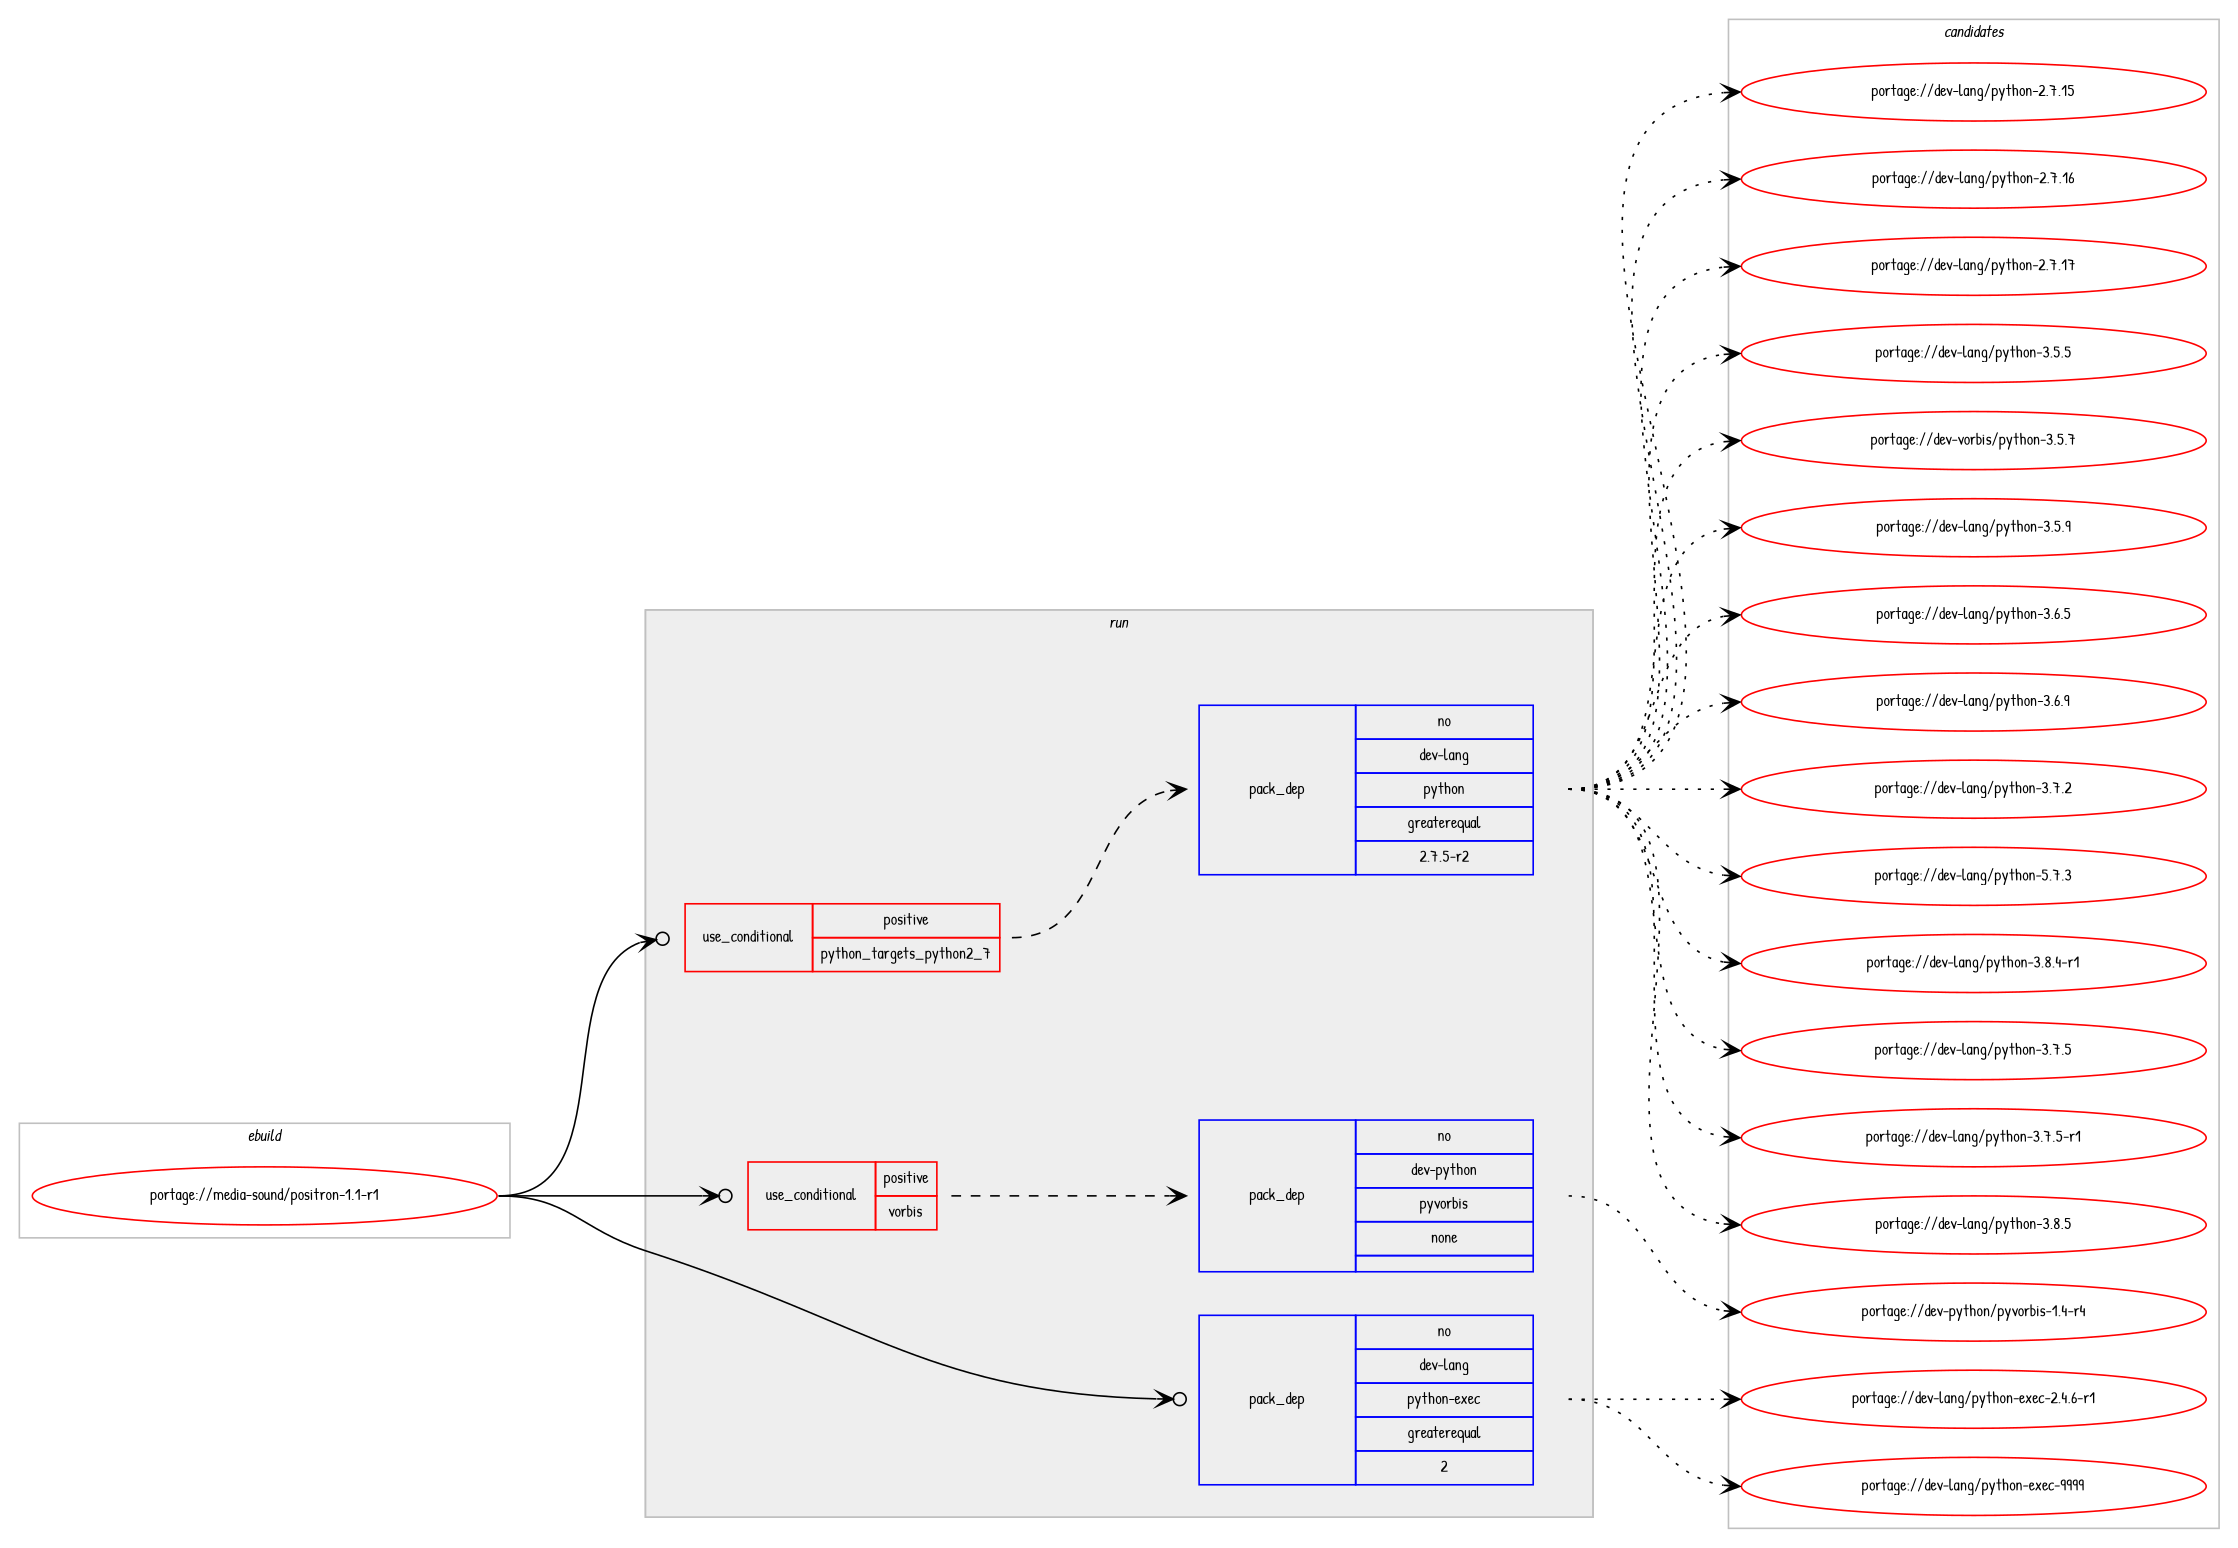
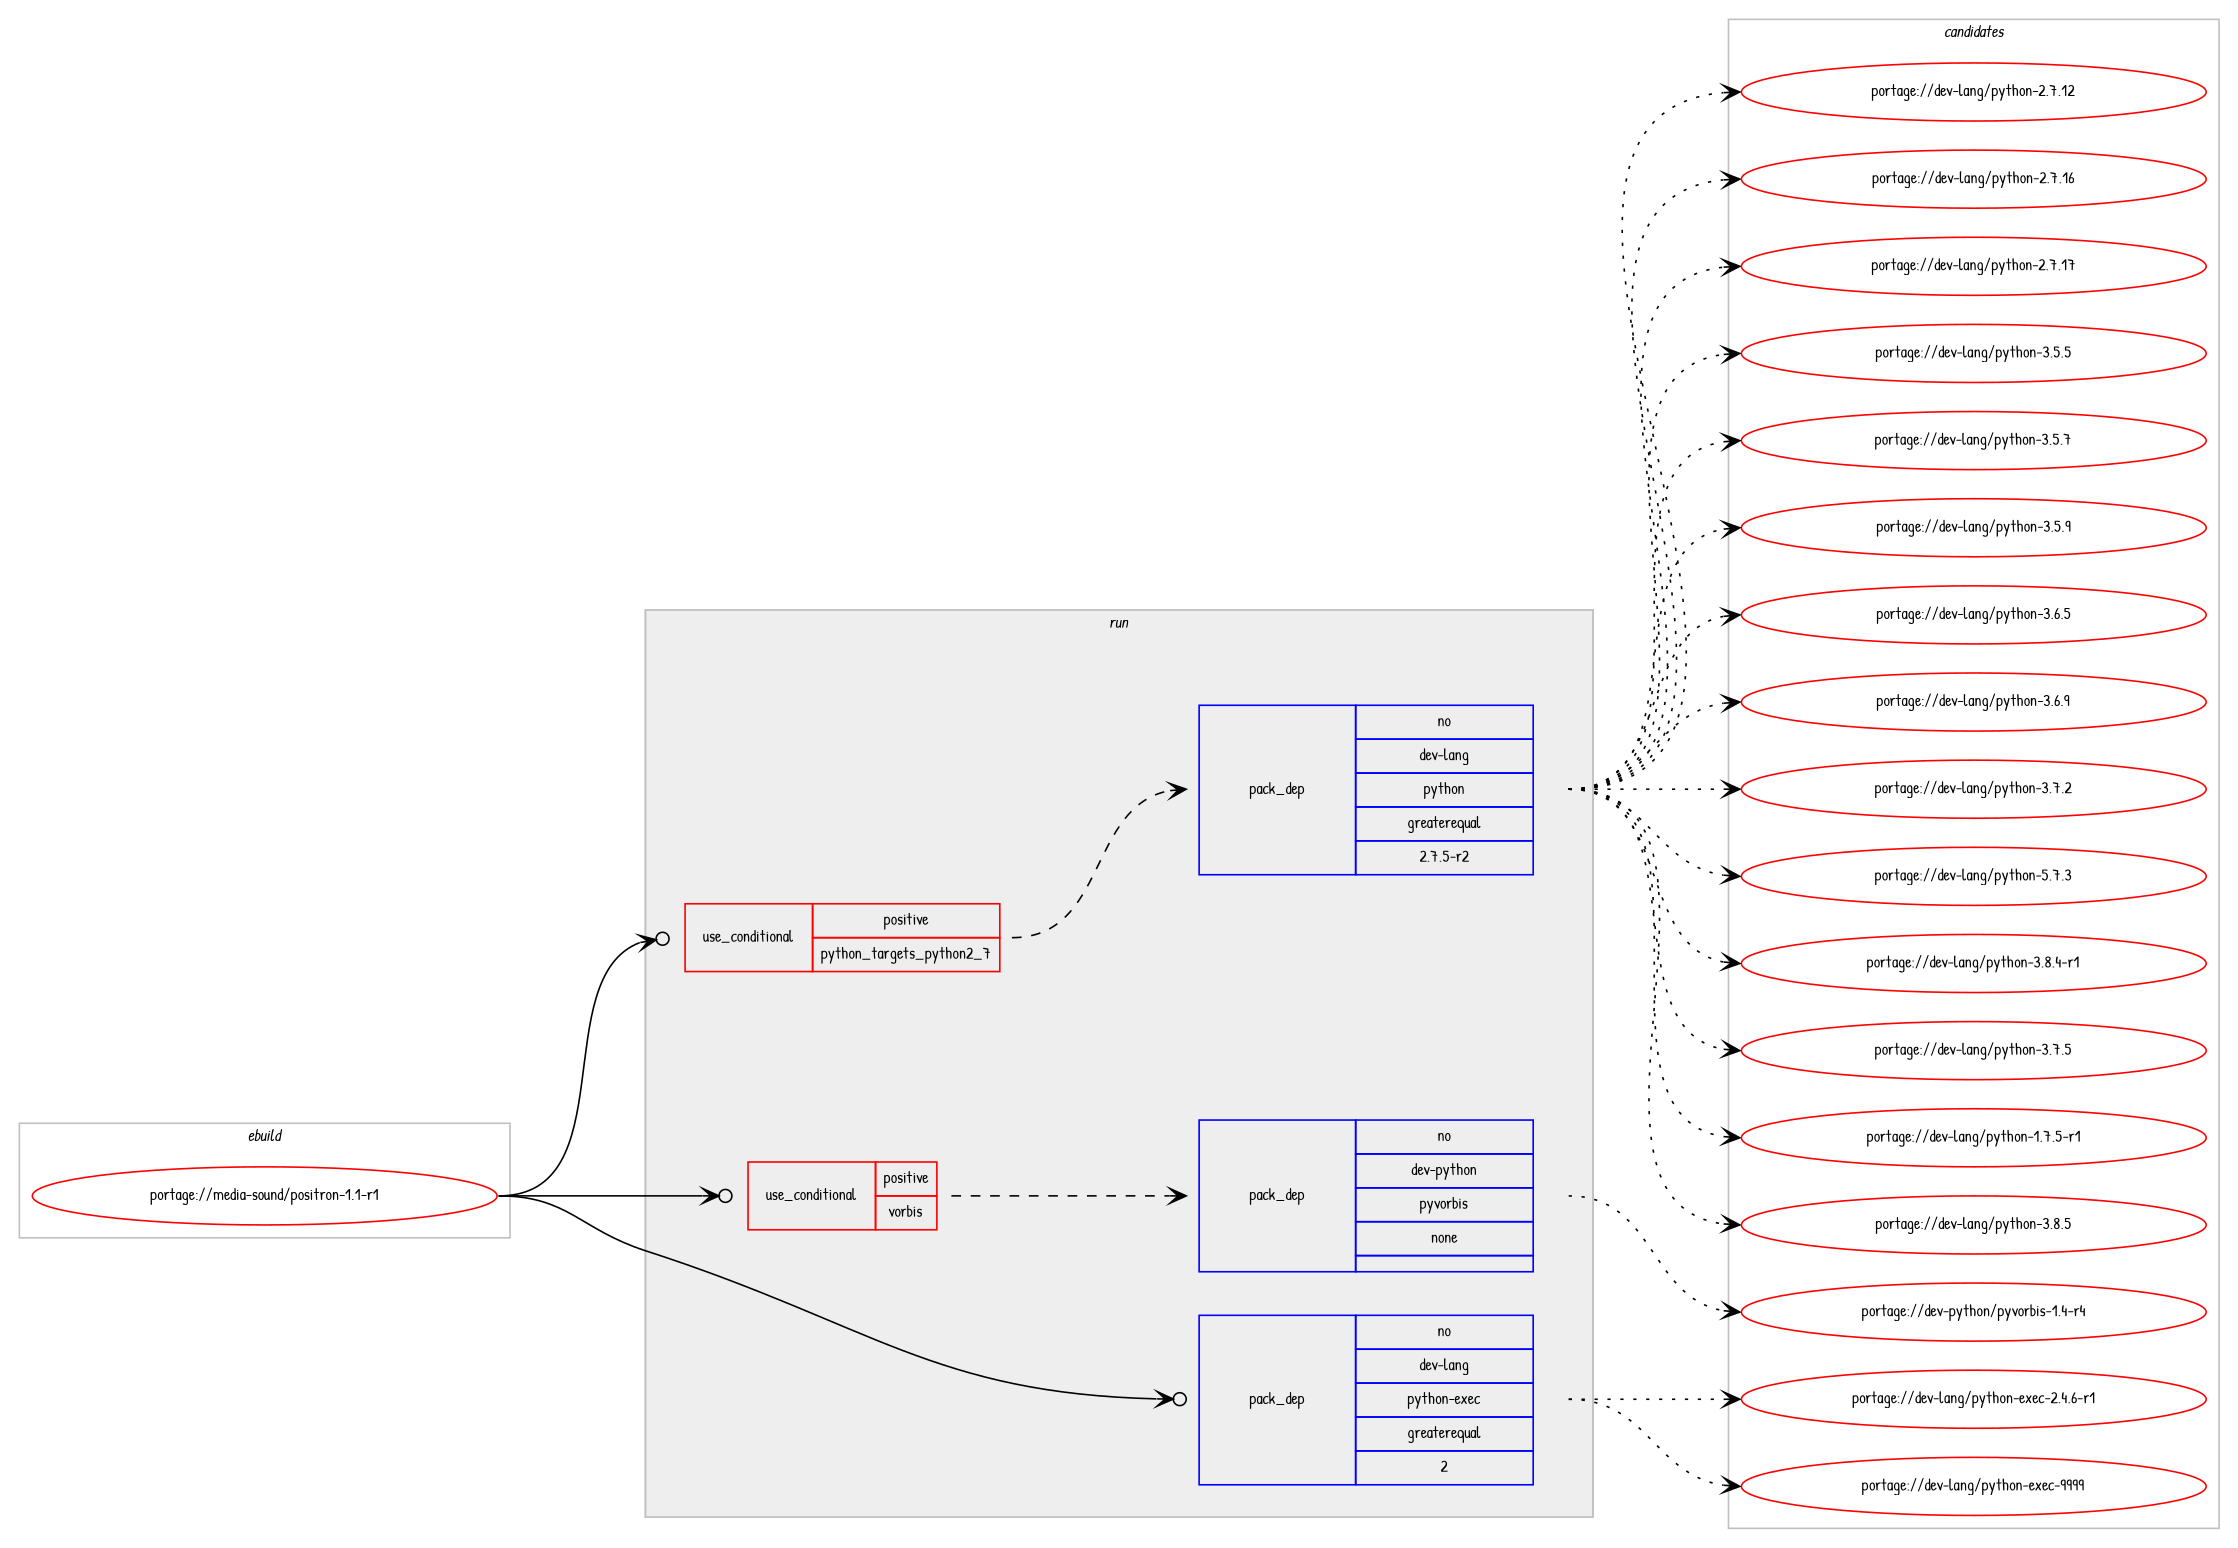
(1974, 92) -> (1974, 92)
(1974, 441) -> (1974, 441)
(1974, 1138) -> (1974, 1138)
